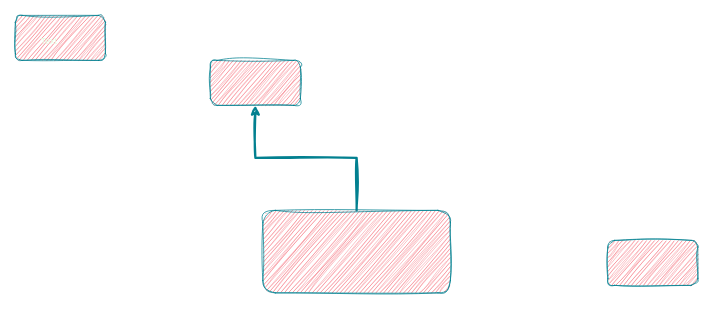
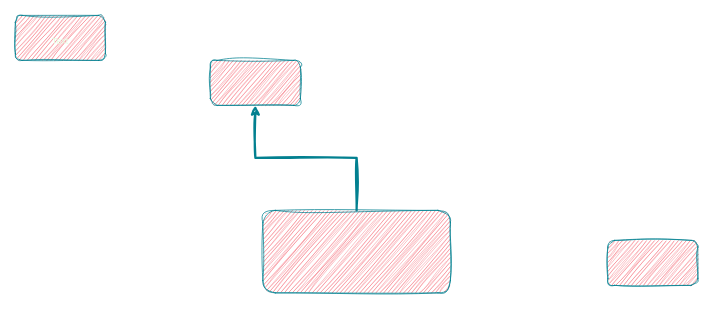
(49, 42) -> (60, 42)
